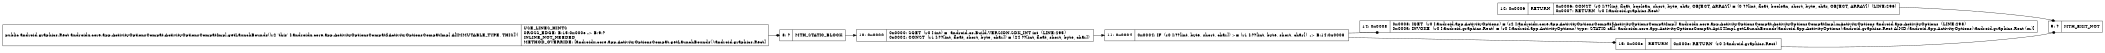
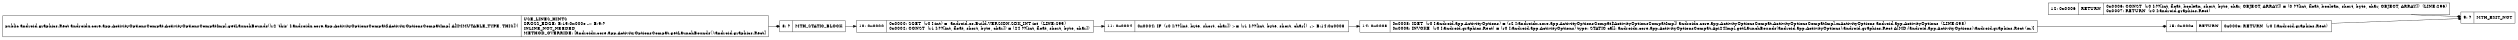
(1362, 33) -> (1353, 26)
(1480, 40) -> (2100, 26)
